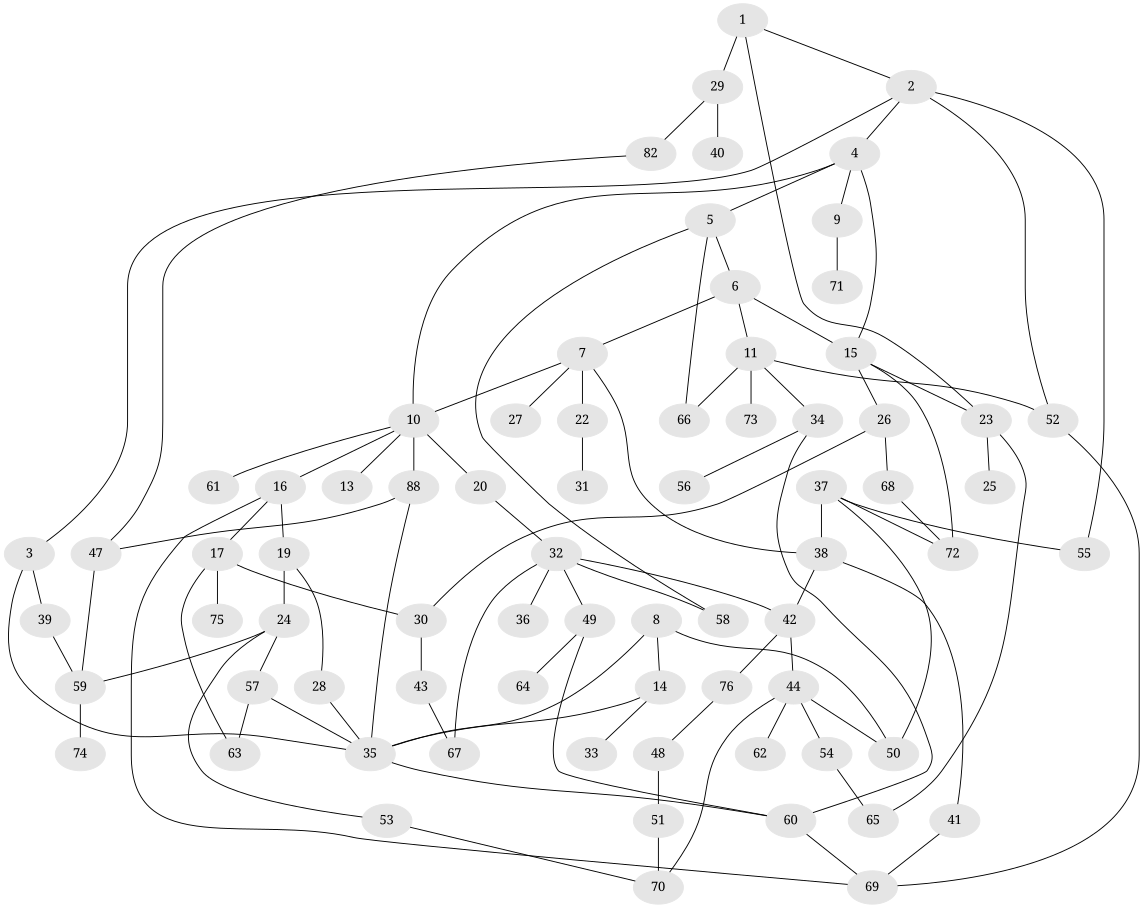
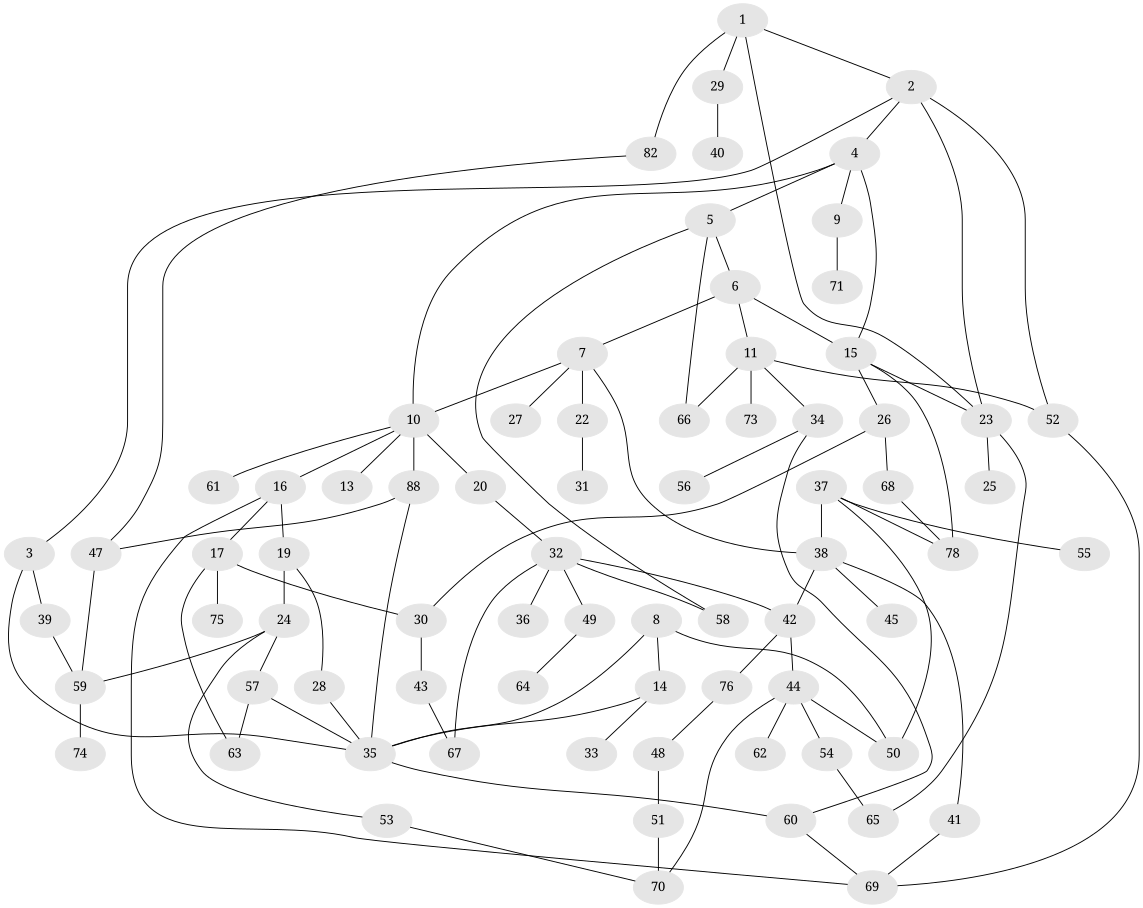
(684, 120) -> (680, 78)
(1104, 266) -> (962, 250)
(953, 554) -> (953, 554)
none -> (892, 621)
(594, 782) -> none
